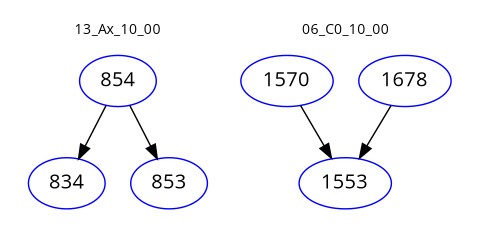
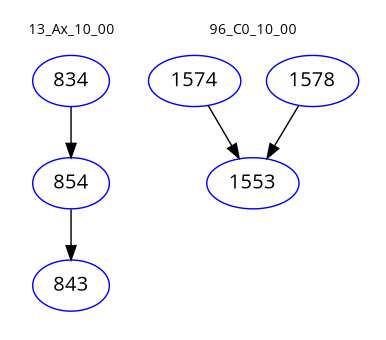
(346, 31) -> (254, 31)
(287, 81) -> (195, 81)
(405, 81) -> (313, 81)
(96, 126) -> (71, 125)
(169, 183) -> (71, 286)
